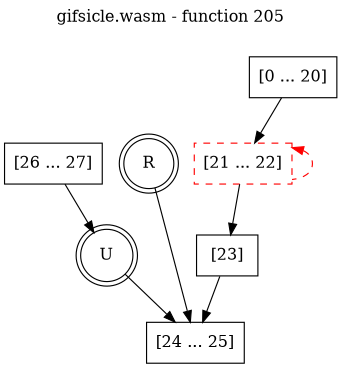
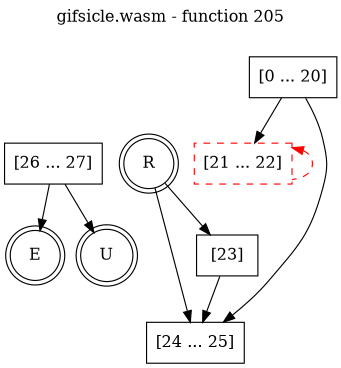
(236, 204) -> (184, 205)
none -> (35, 255)
(146, 294) -> (313, 219)
